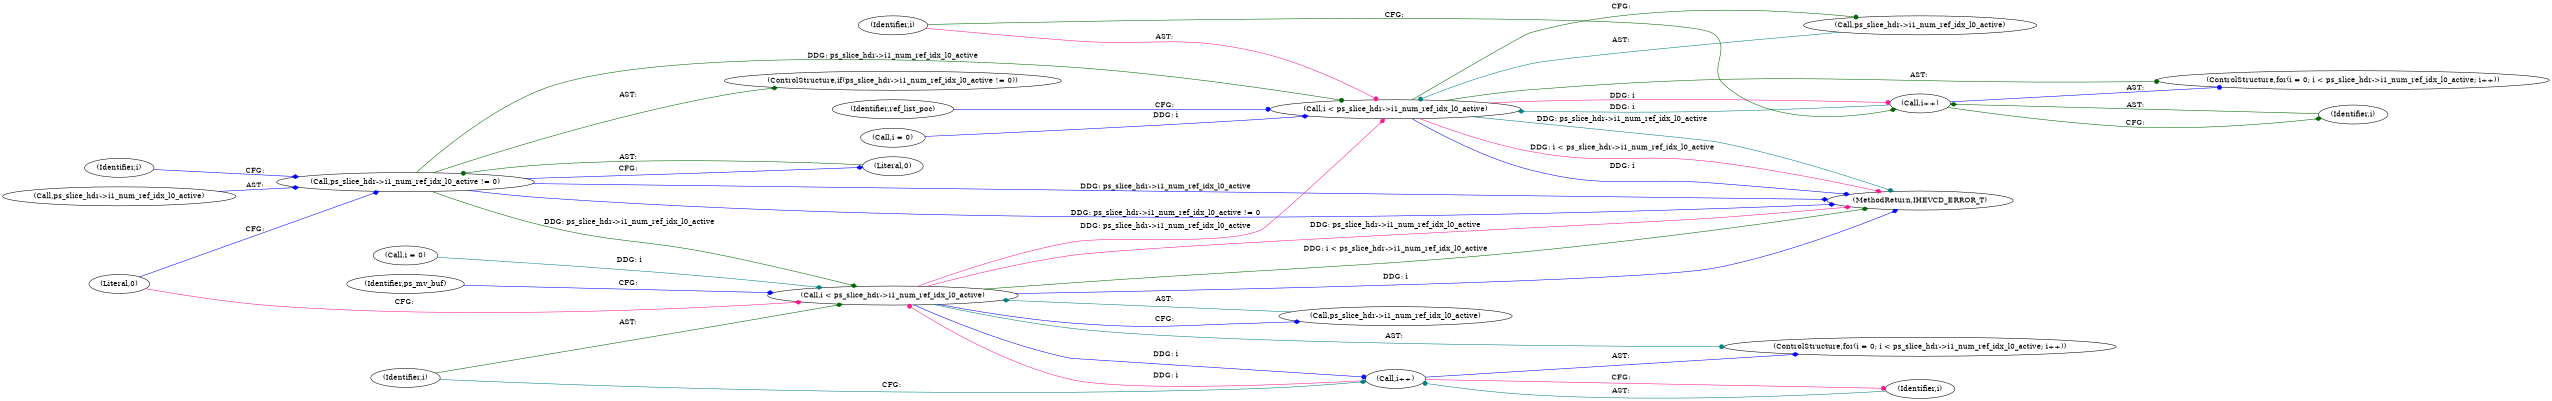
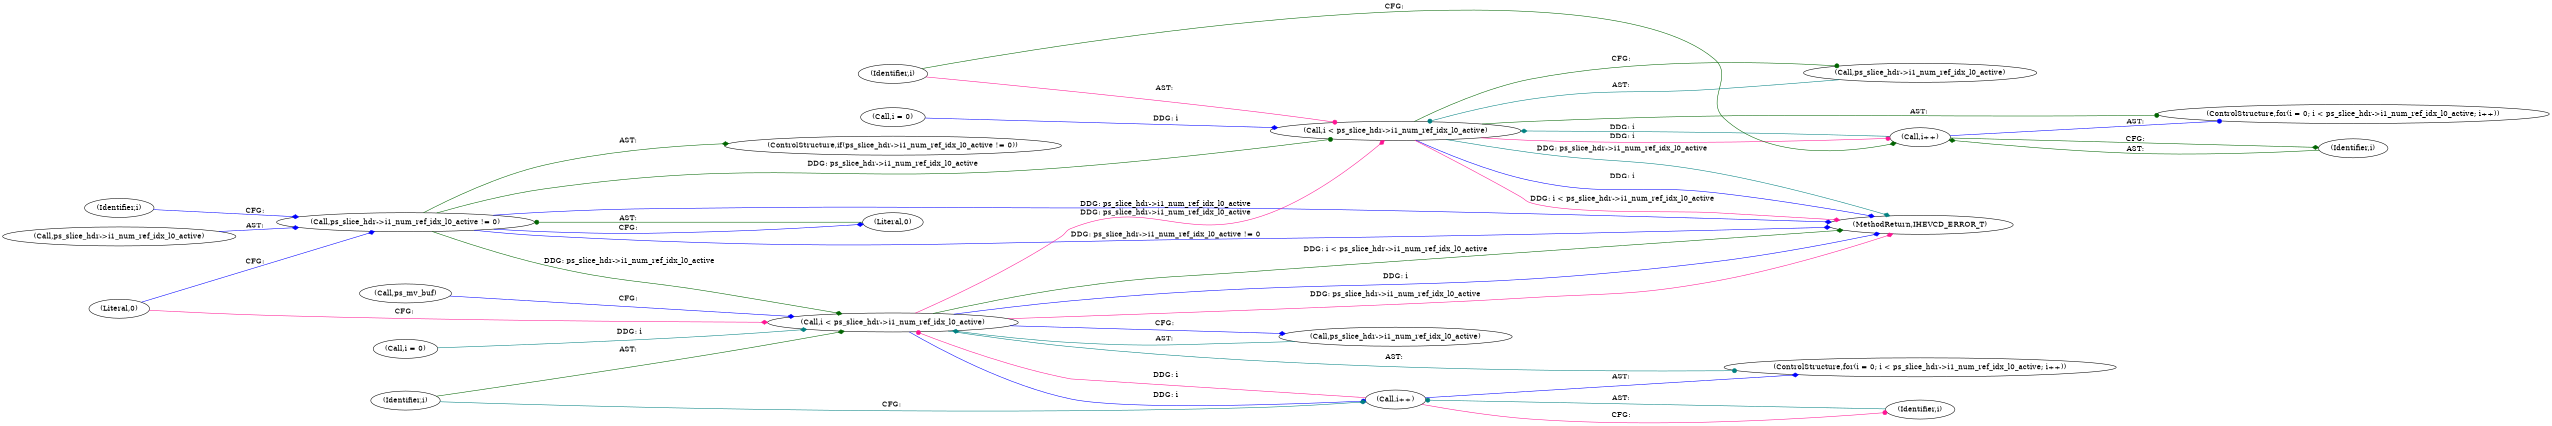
(893, 109) -> none
(406, 284) -> (406, 293)
